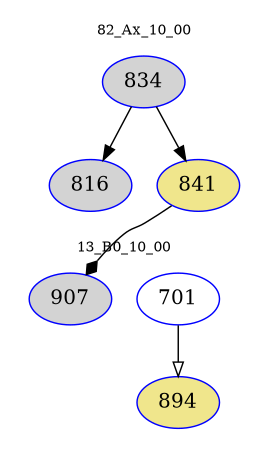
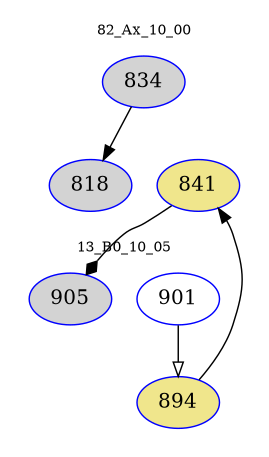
(168, 127) -> (241, 296)
(91, 185) -> (91, 185)
(124, 248) -> (124, 248)
(70, 299) -> (70, 299)
(178, 299) -> (178, 299)
